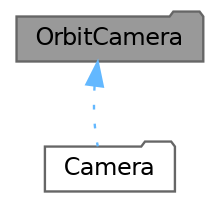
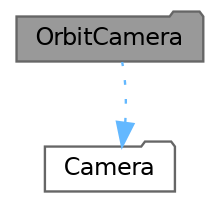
(94, 116) -> (126, 92)
